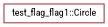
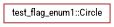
(54, 13) -> (57, 13)
